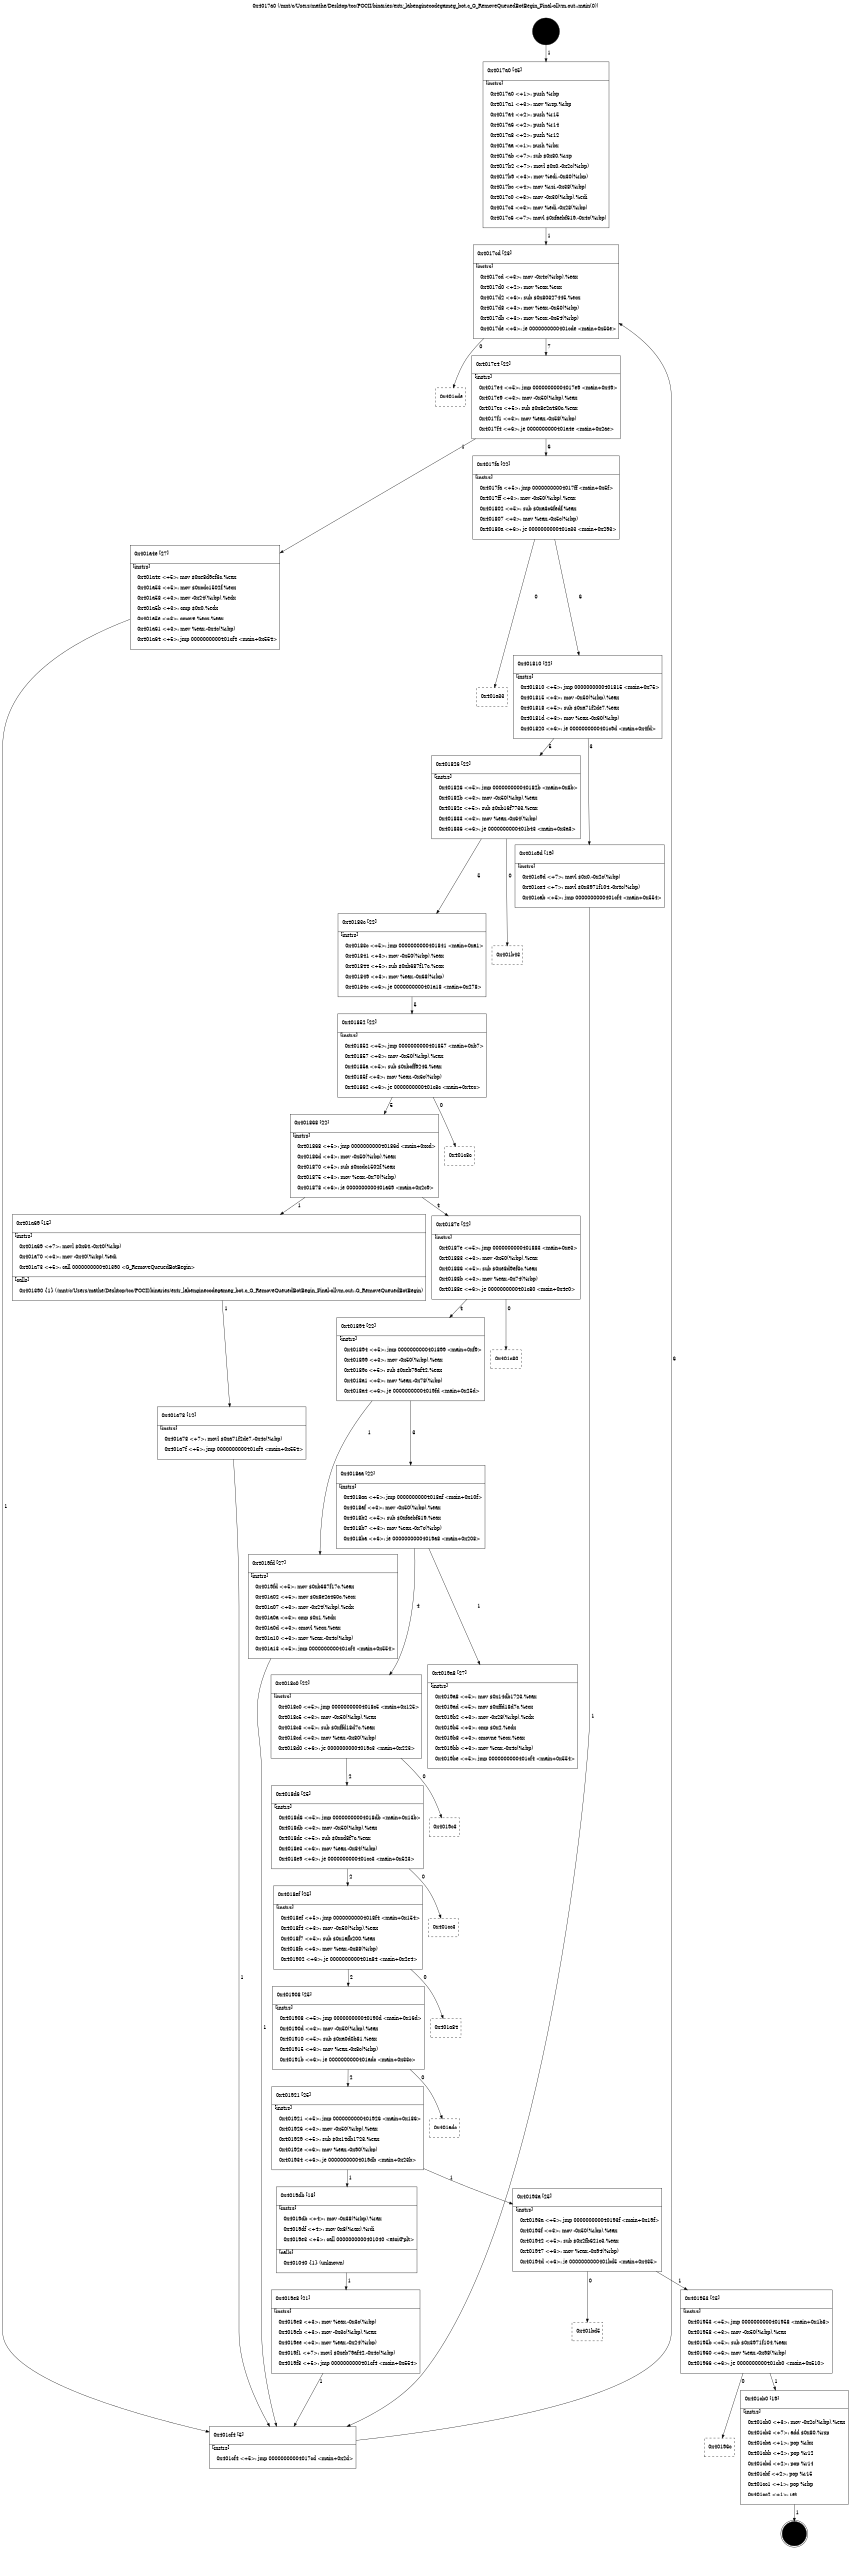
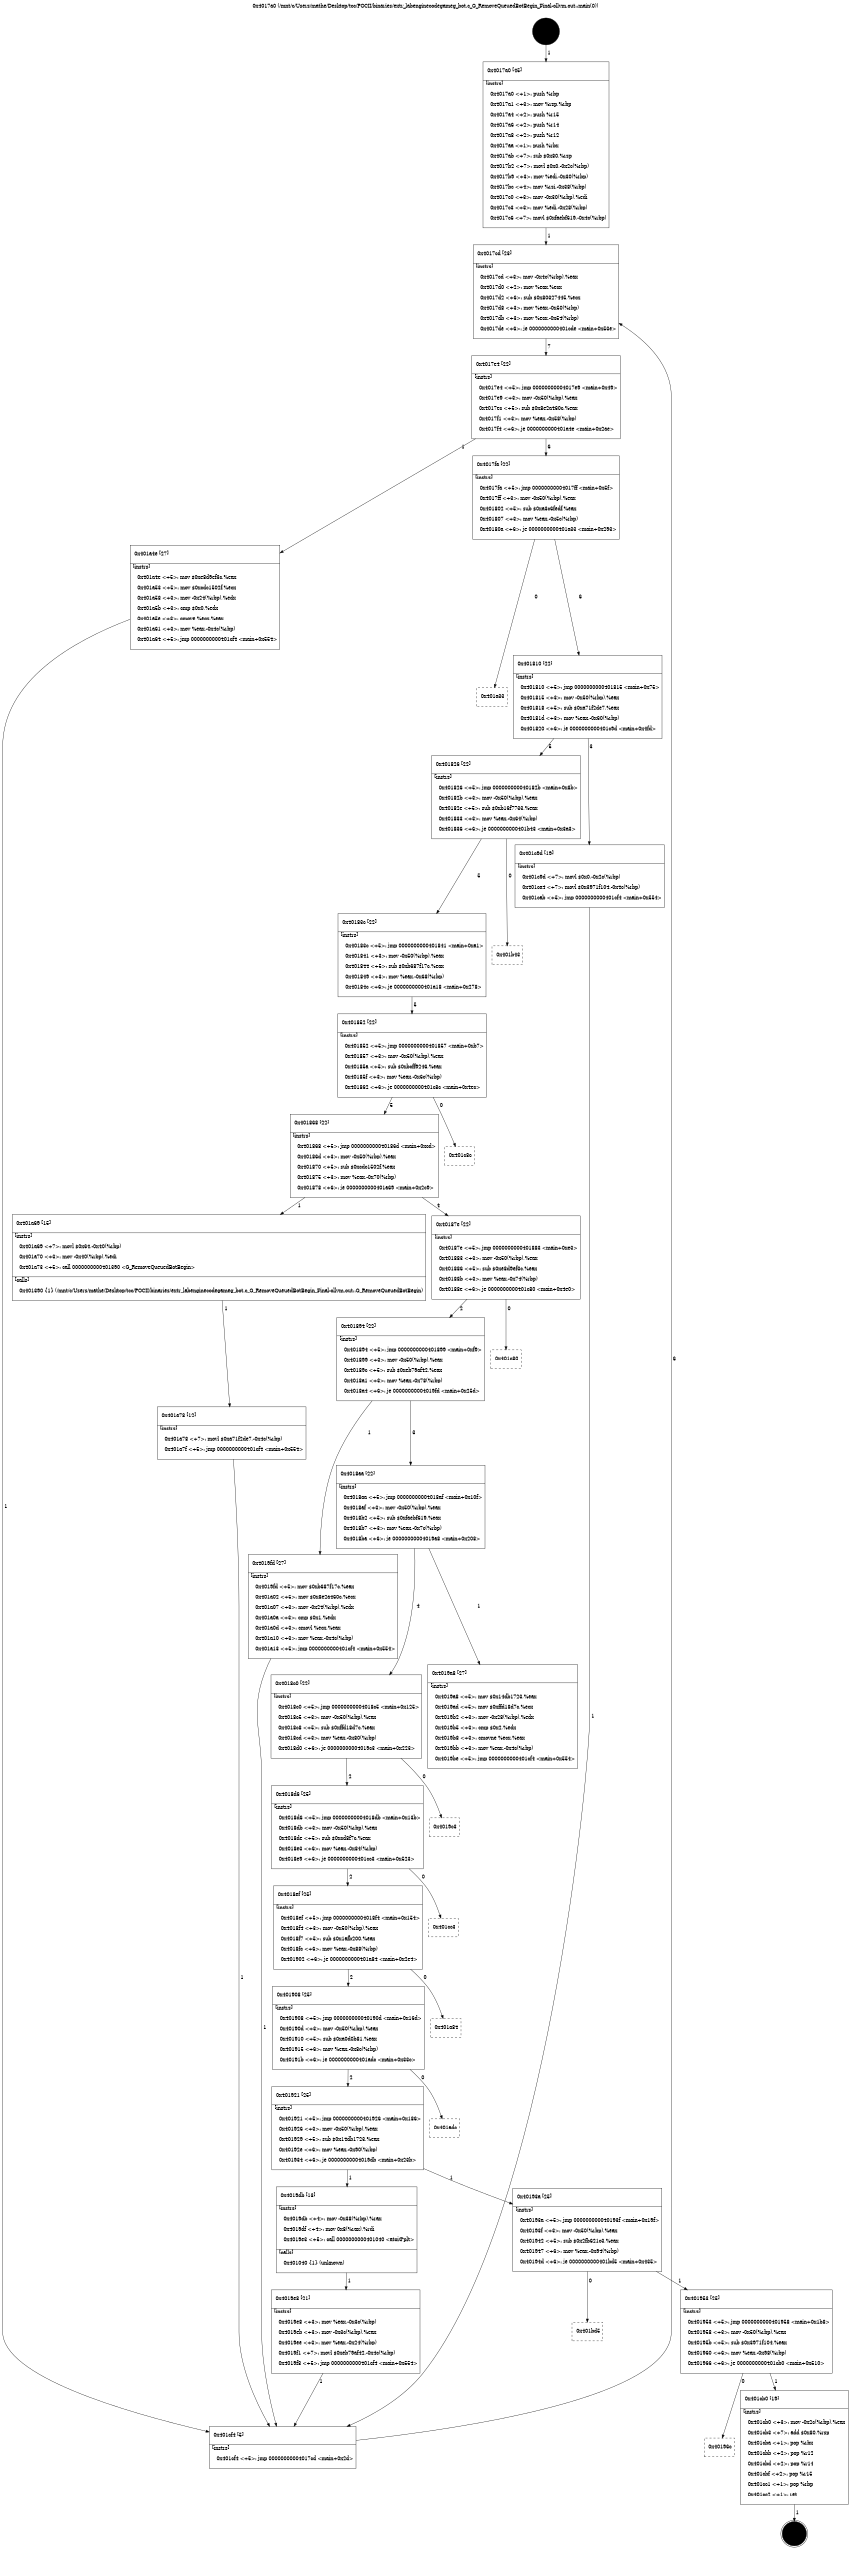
(451, 397) -> none
(461, 1309) -> (461, 1309)
